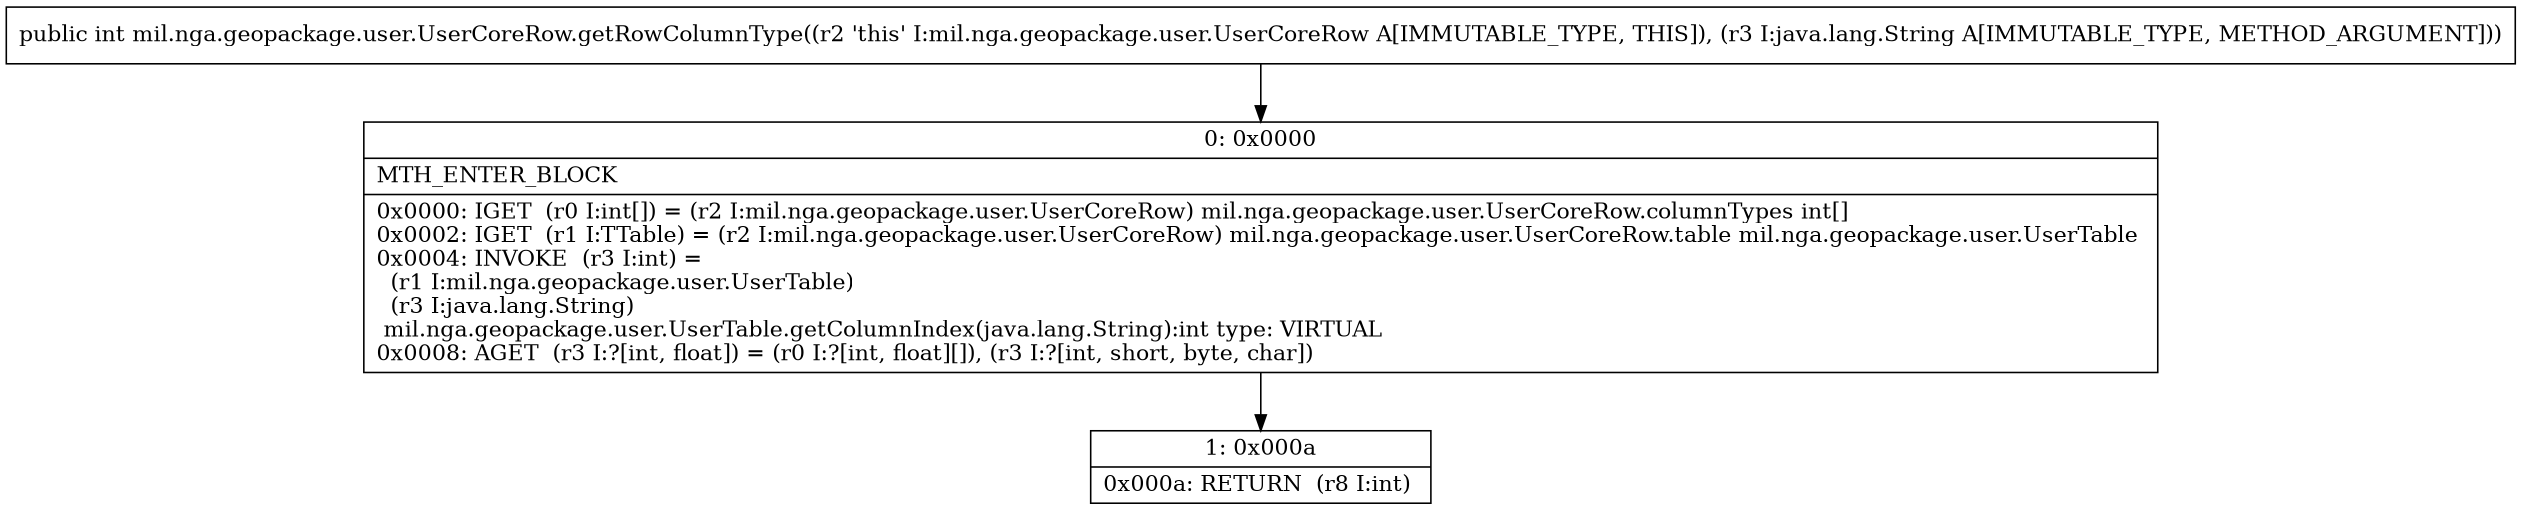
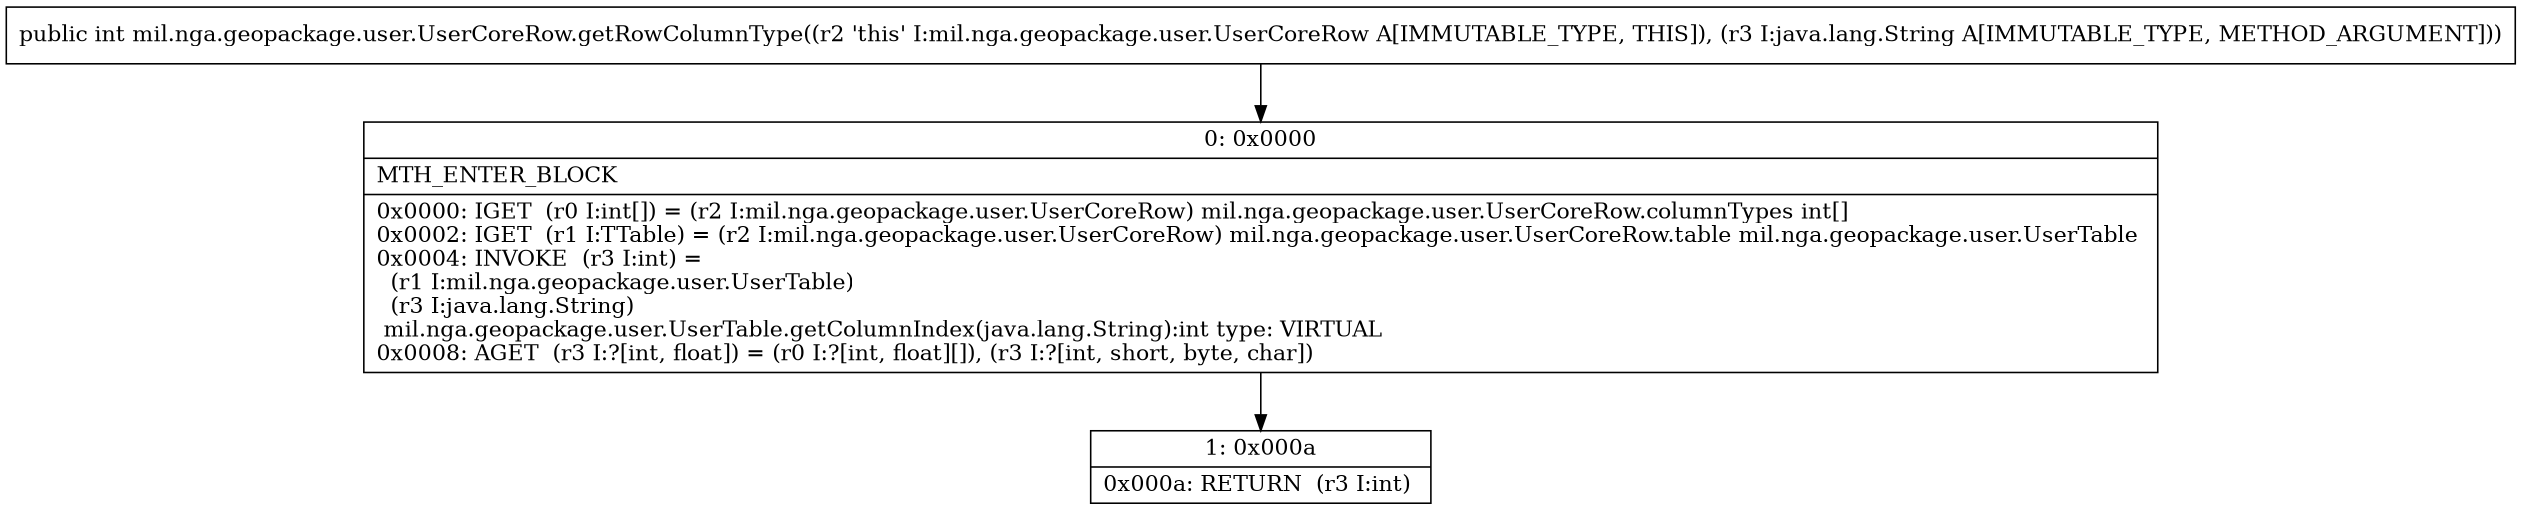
(1261, 484) -> (1261, 484)
